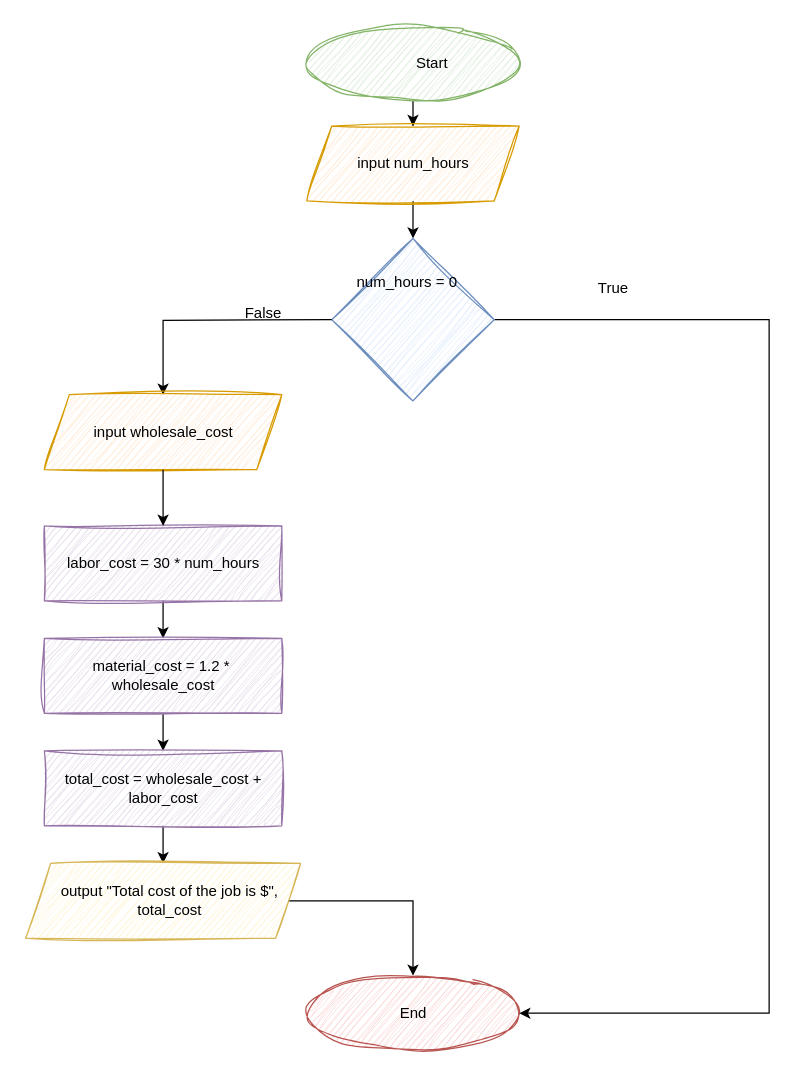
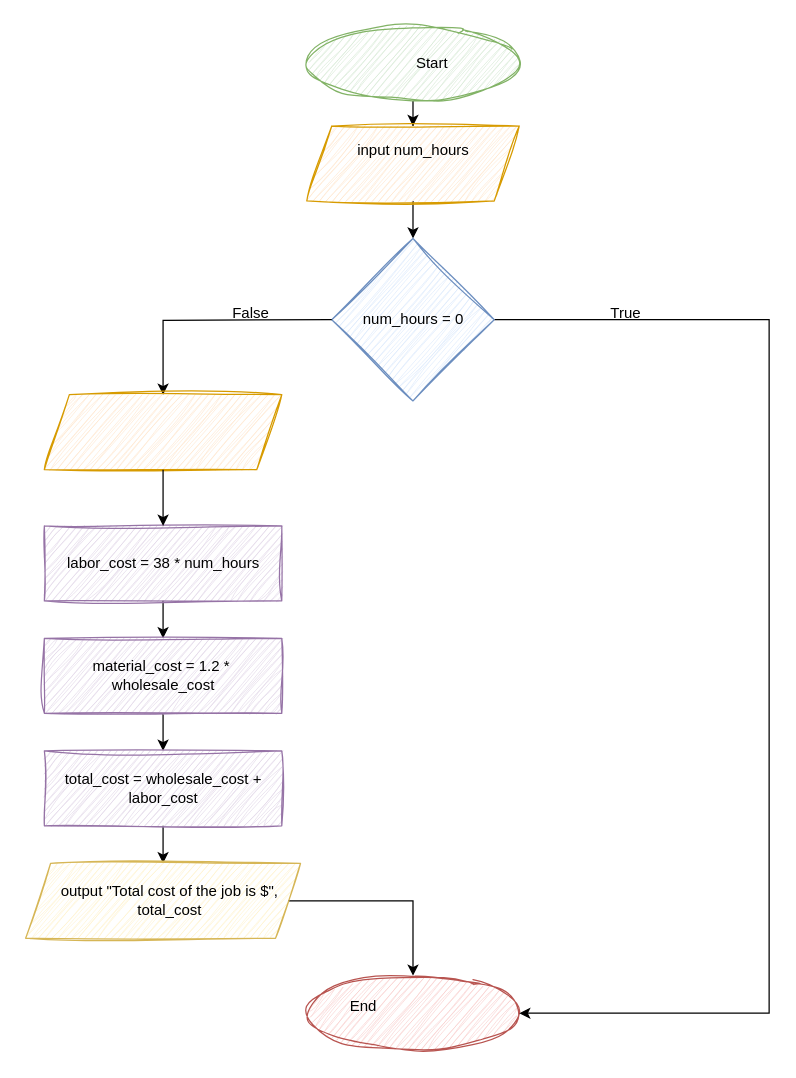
(413, 163) -> (413, 151)
(407, 282) -> (413, 319)
(613, 288) -> (626, 313)
(263, 313) -> (251, 313)
(163, 432) -> none
(164, 563) -> (164, 563)
(413, 1013) -> (363, 1007)
